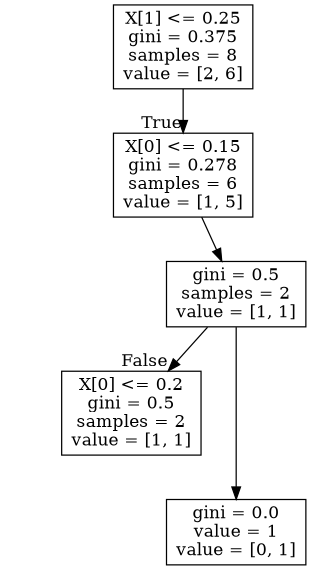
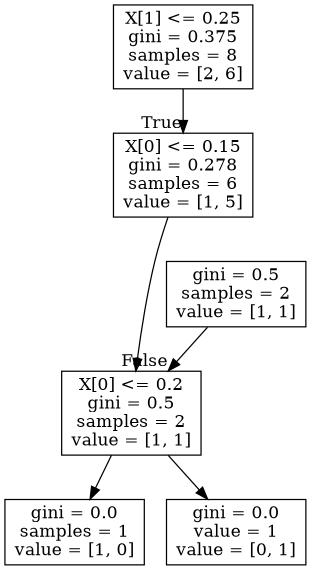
(209, 234) -> (149, 287)
(236, 407) -> (184, 473)
none -> (75, 532)
